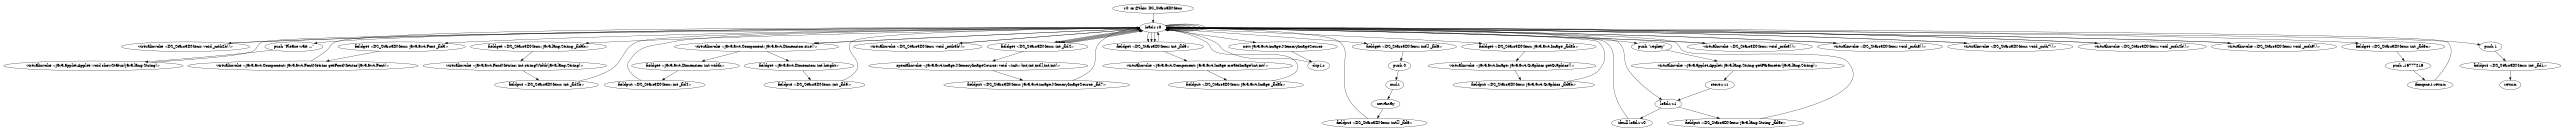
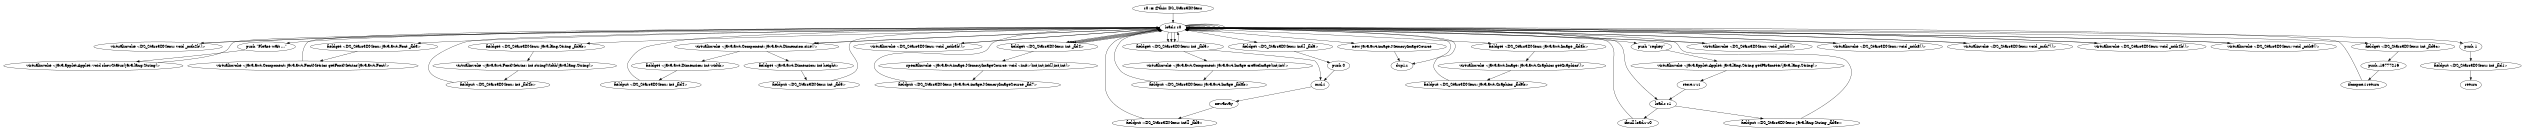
(1240, 56) -> (1341, 32)
none -> (1271, 56)
